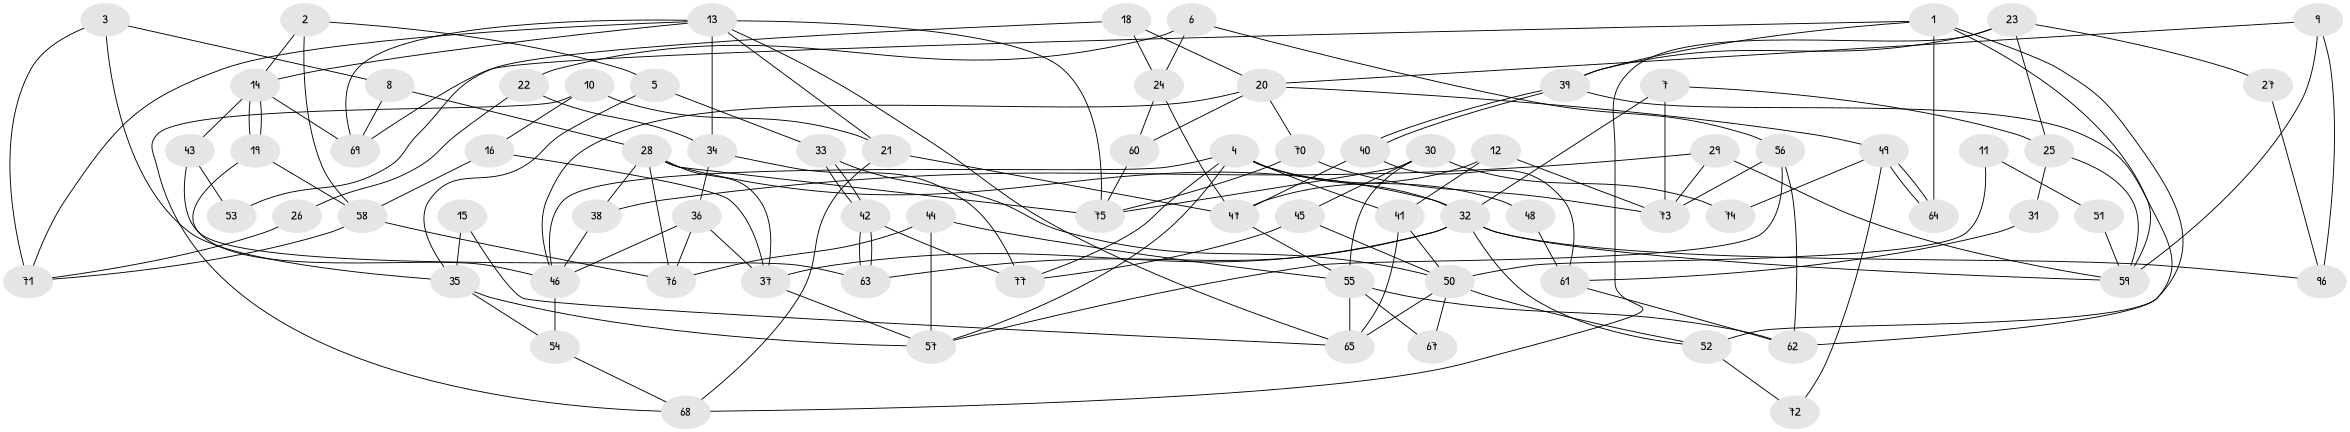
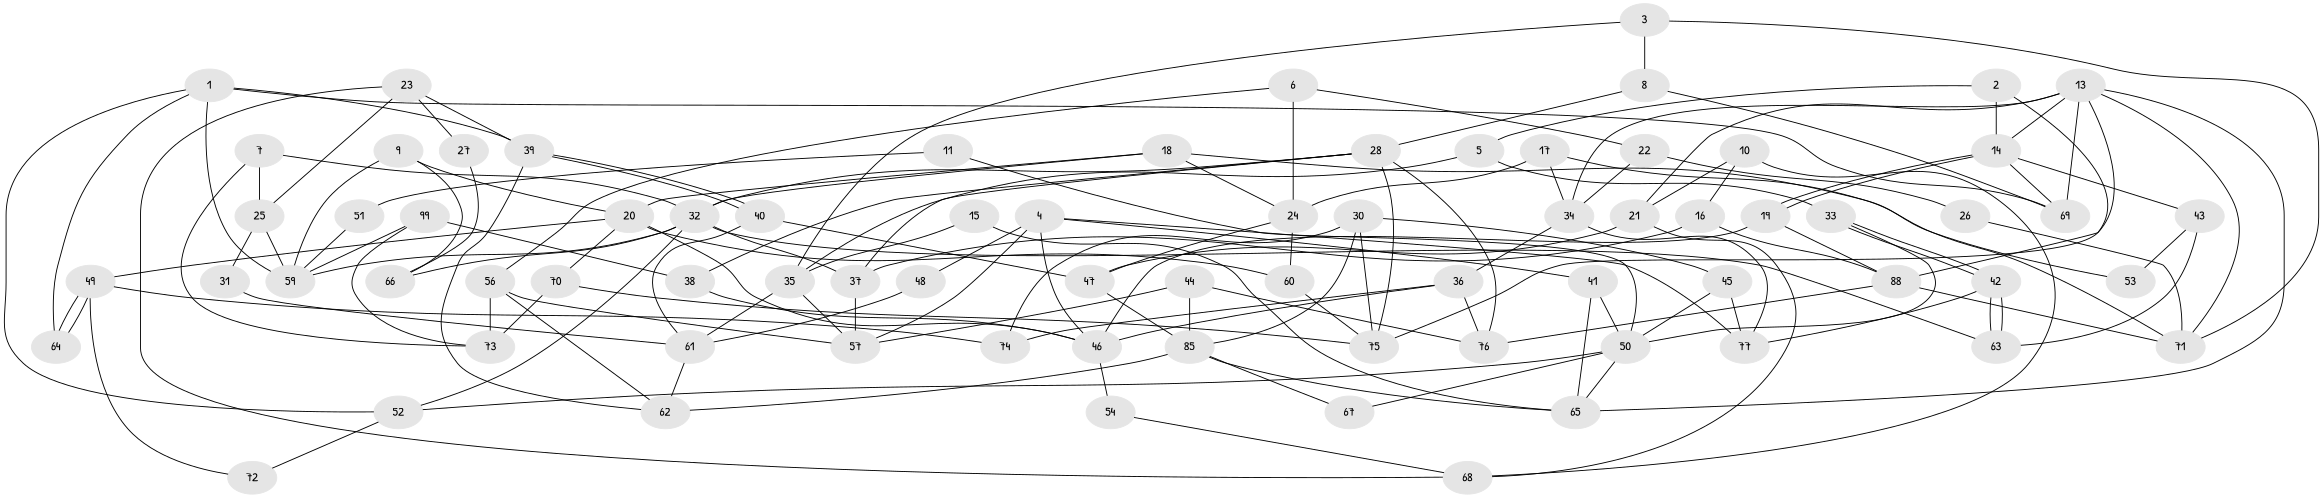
(1496, 151) -> none
none -> (1545, 151)
(1715, 151) -> (425, 216)
(1350, 183) -> (927, 175)
(362, 216) -> (1896, 282)
(731, 249) -> (1230, 309)
(1350, 282) -> (1190, 347)
(2322, 282) -> (390, 282)
(505, 314) -> (740, 314)
